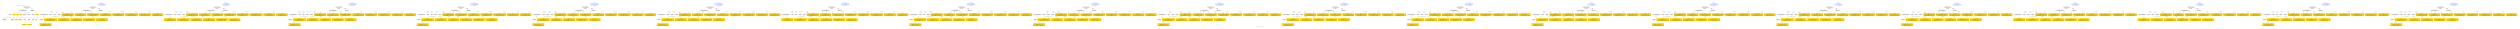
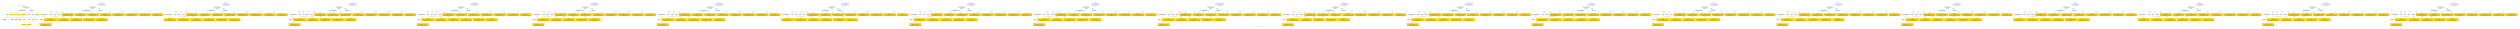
none -> (15, 15)
(24, 15) -> (24, 15)
(29, 20) -> (29, 20)
